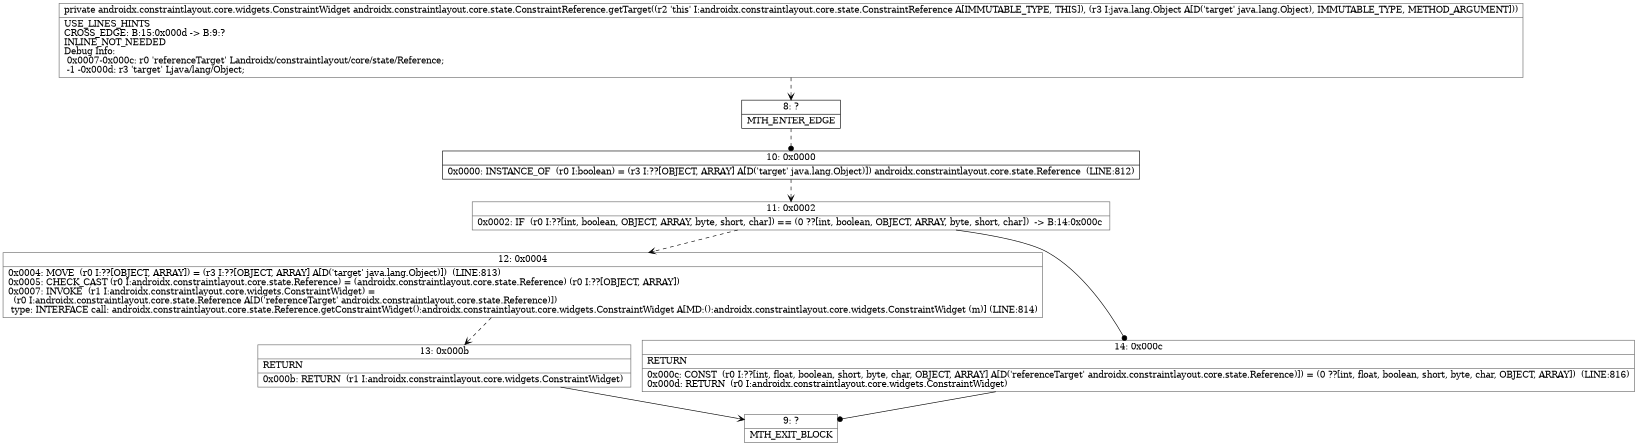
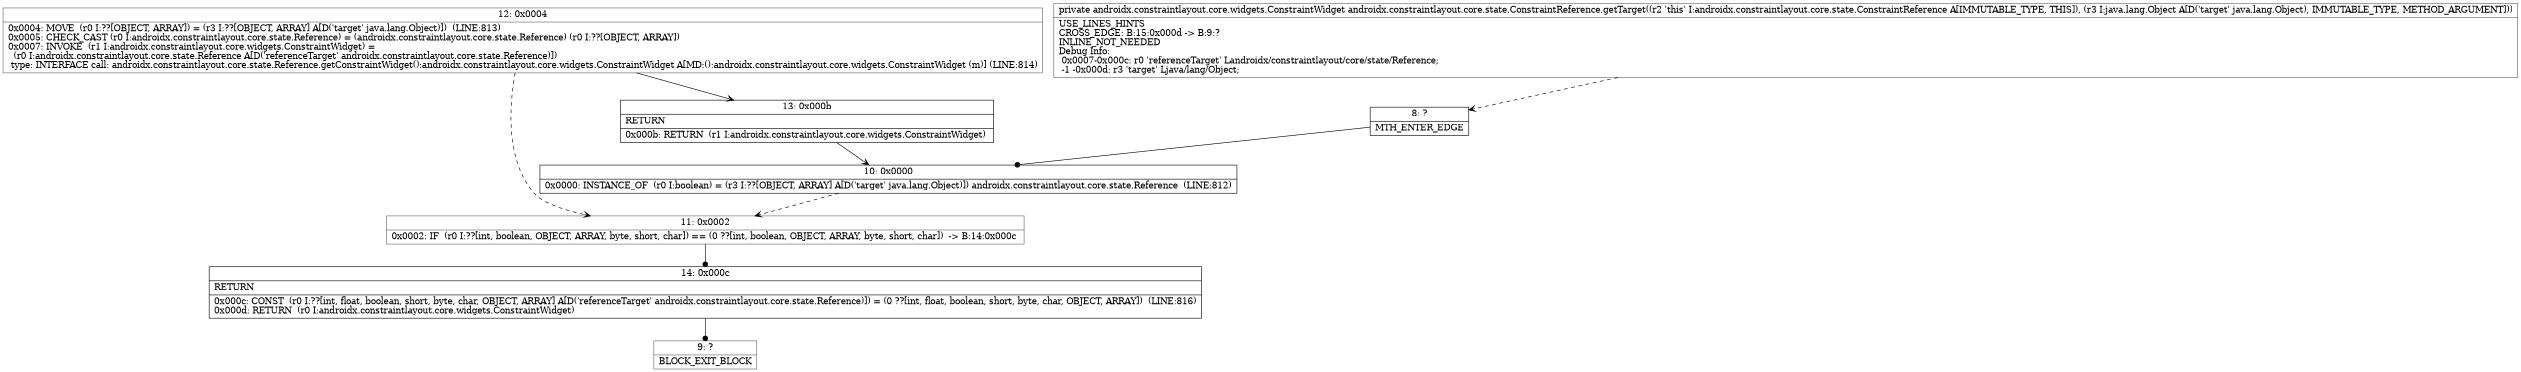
(791, 137) -> (1195, 146)
(696, 241) -> (517, 162)
(480, 329) -> (682, 86)
(444, 366) -> (807, 121)
(1138, 366) -> (705, 292)
(649, 403) -> (850, 152)
(791, 435) -> (705, 362)
